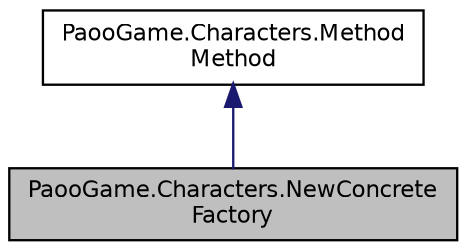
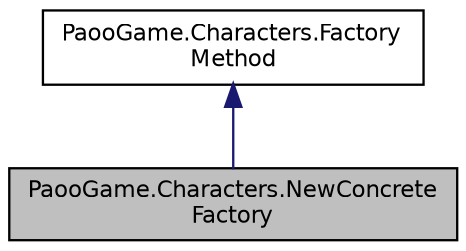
(233, 48) -> (233, 48)
